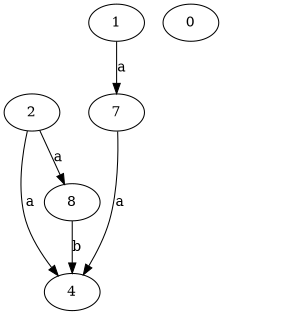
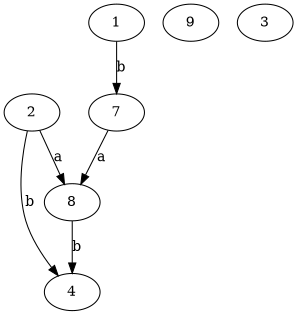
(191, 23) -> (191, 23)
none -> (265, 23)
(122, 68) -> (122, 68)
(114, 201) -> (97, 153)
(30, 202) -> (30, 202)
